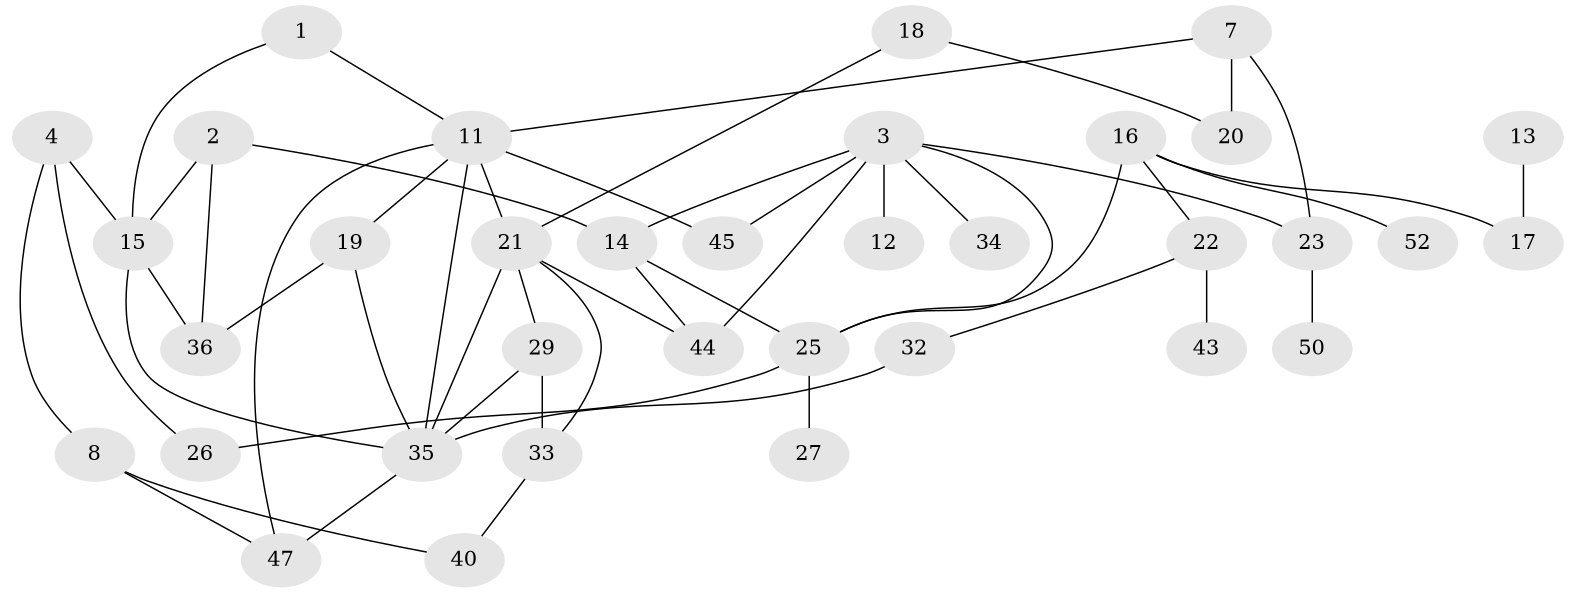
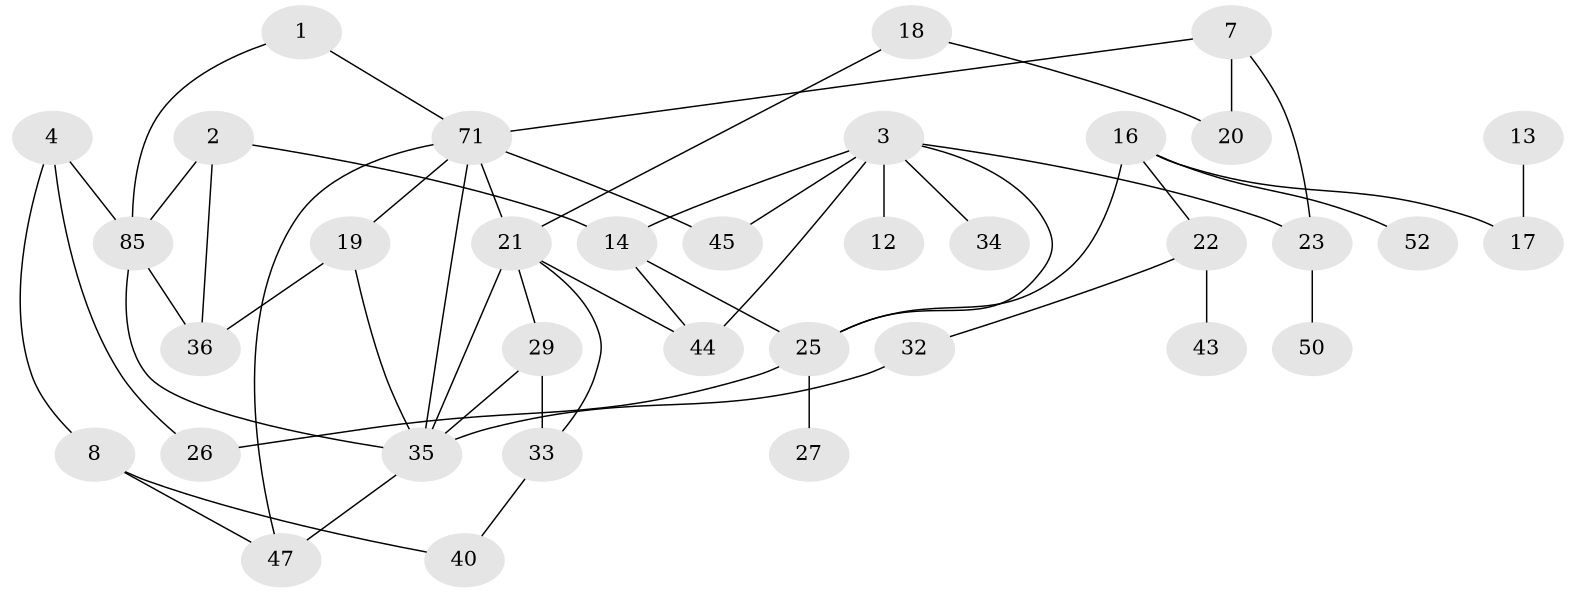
(472, 138) -> (472, 138)
(133, 243) -> (133, 243)
